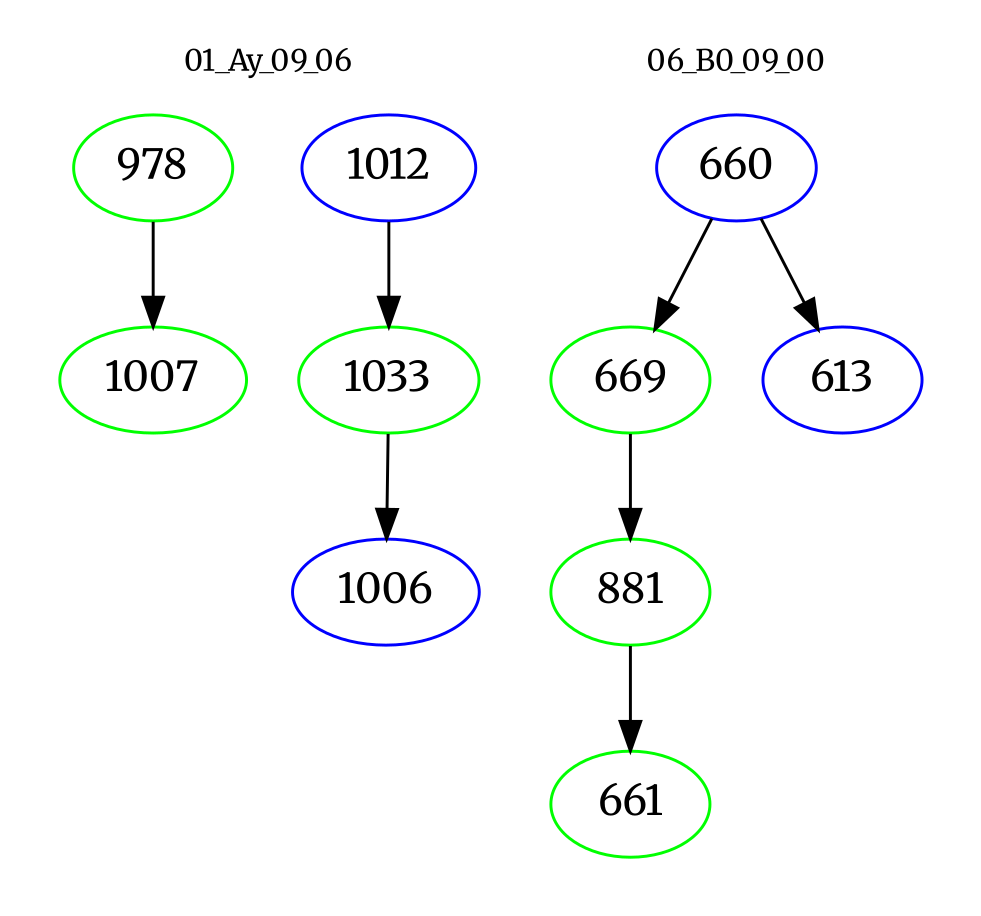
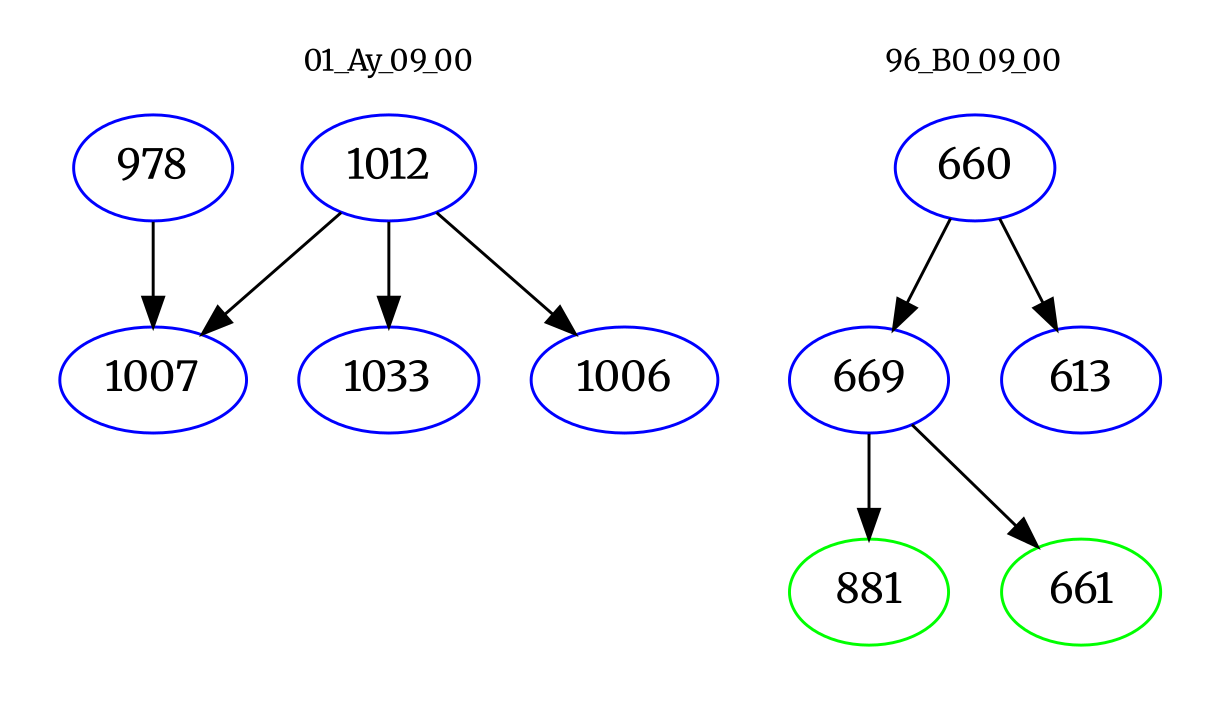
(270, 63) -> (389, 63)
(736, 63) -> (975, 63)
(153, 168) -> (153, 168)
none -> (283, 264)
(153, 380) -> (153, 380)
(389, 380) -> (389, 380)
(630, 380) -> (869, 380)
(388, 472) -> (495, 264)
(630, 684) -> (964, 475)
